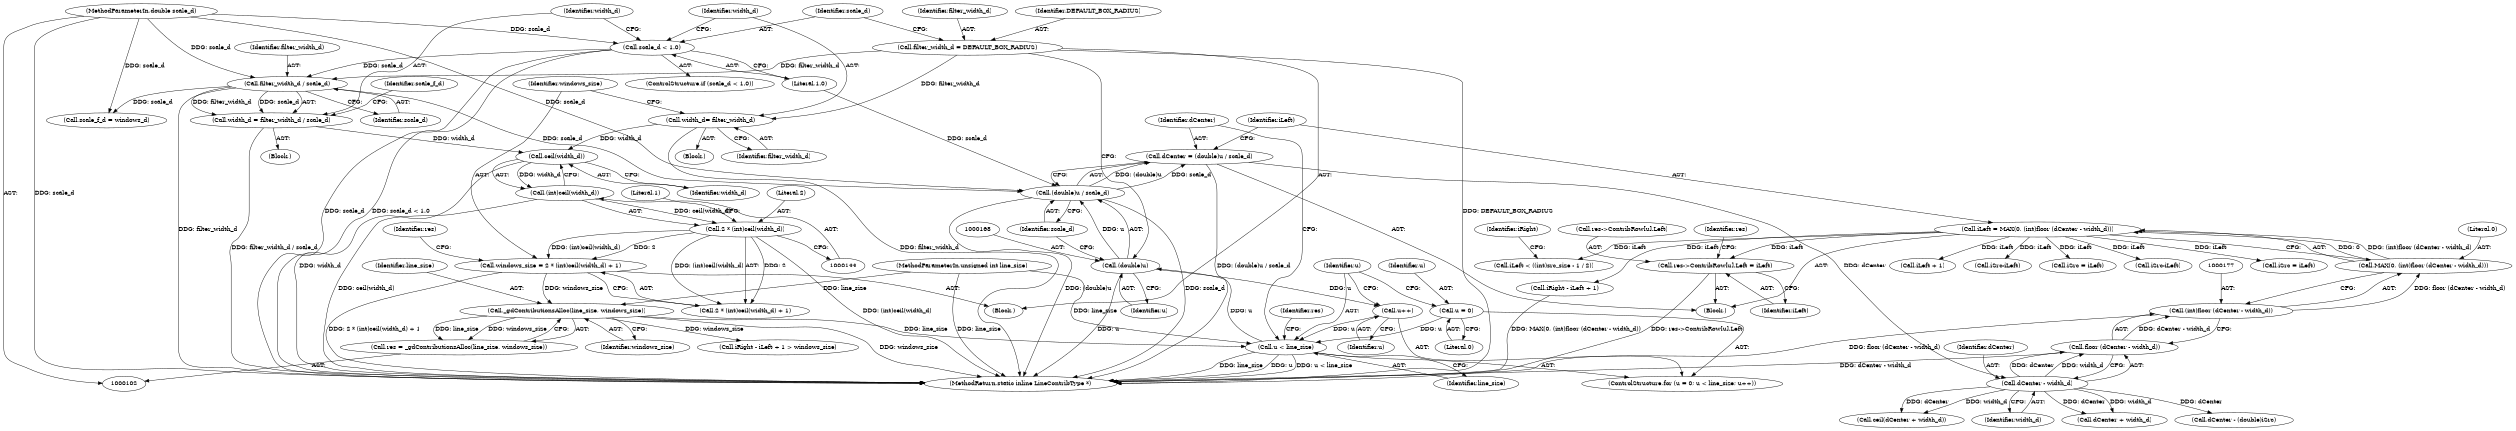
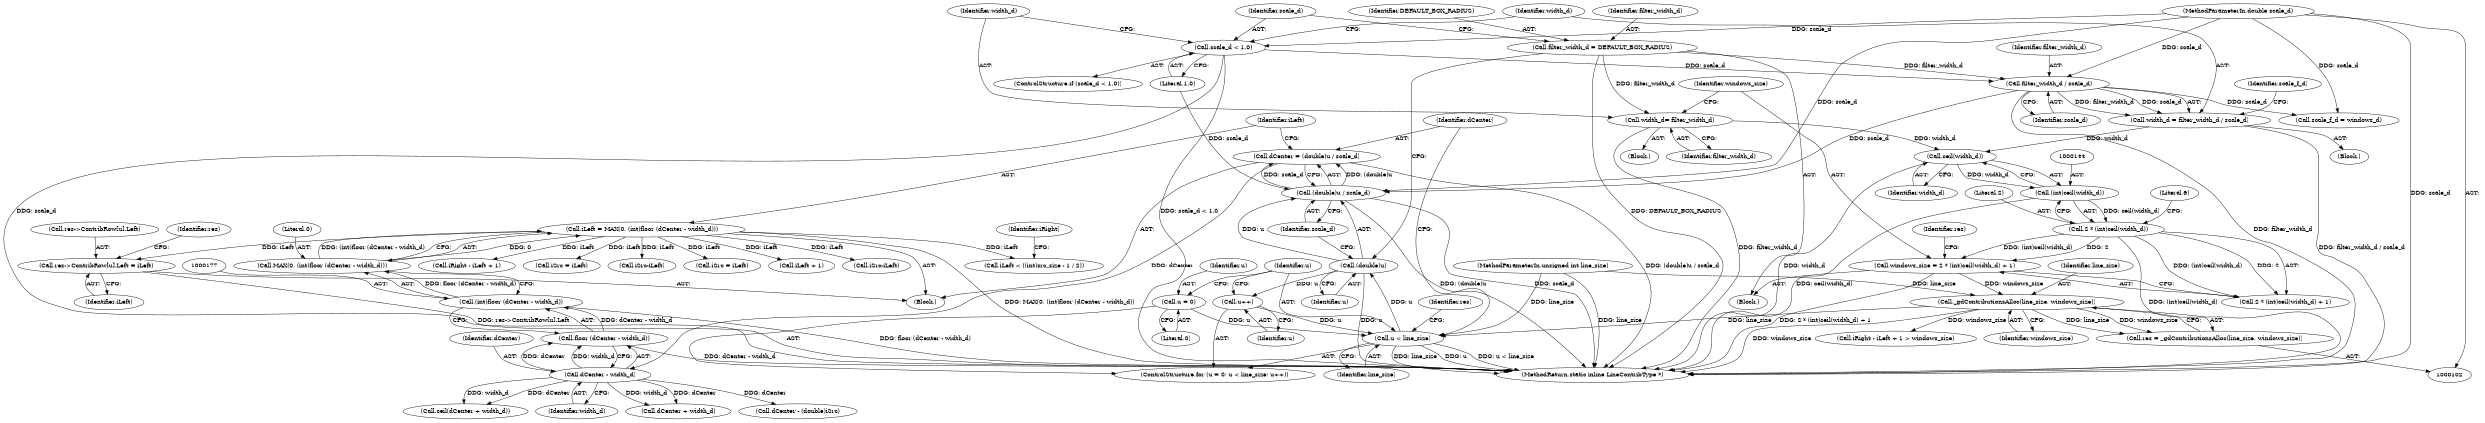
(645, 193) -> (2175, 193)
(978, 230) -> none
(803, 244) -> (2061, 218)
(1357, 377) -> (1108, 354)
